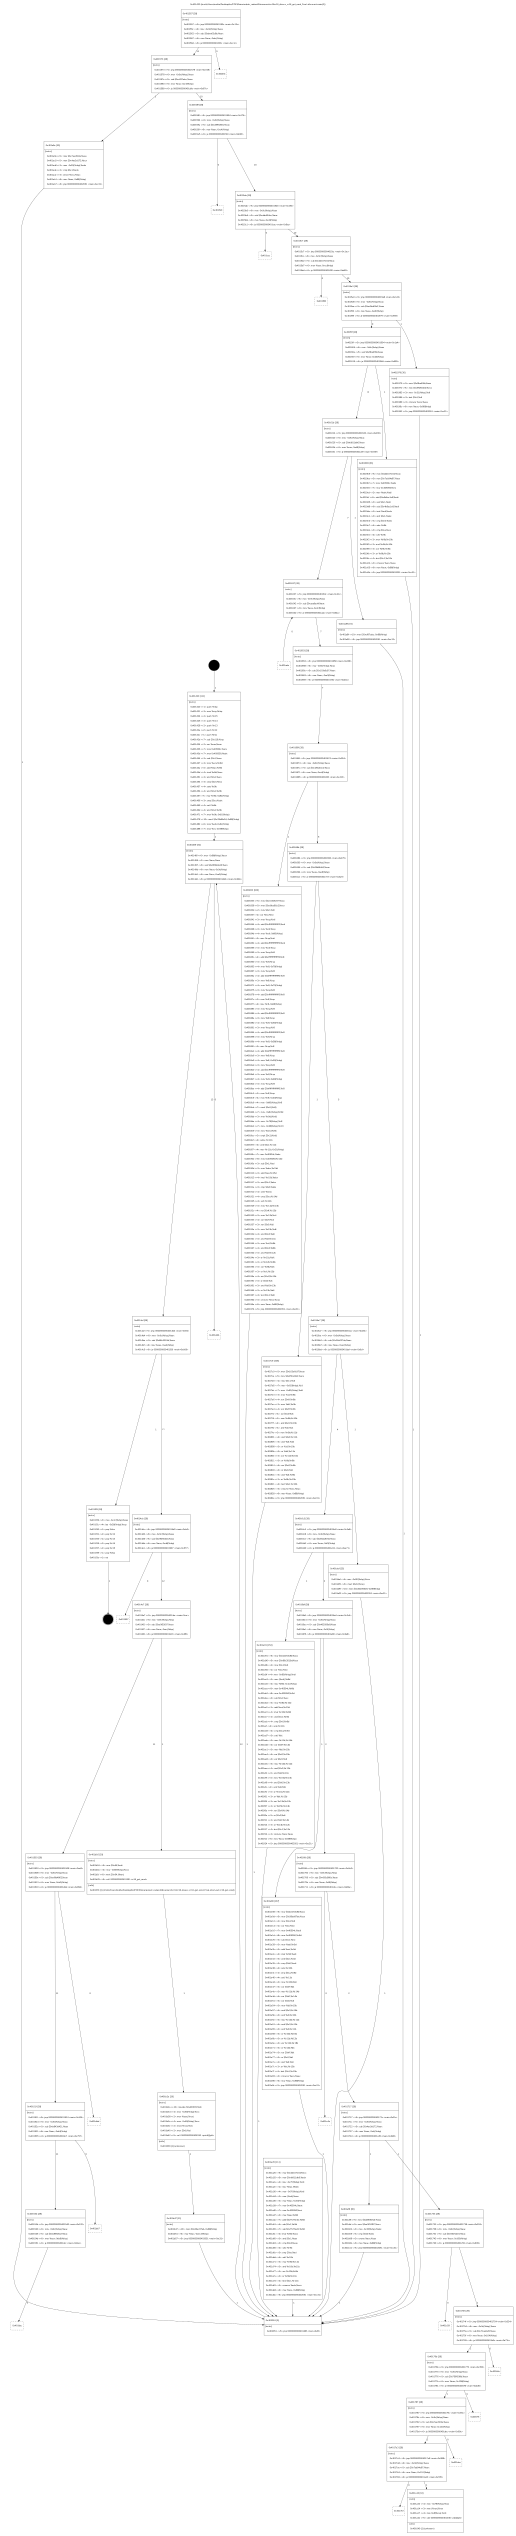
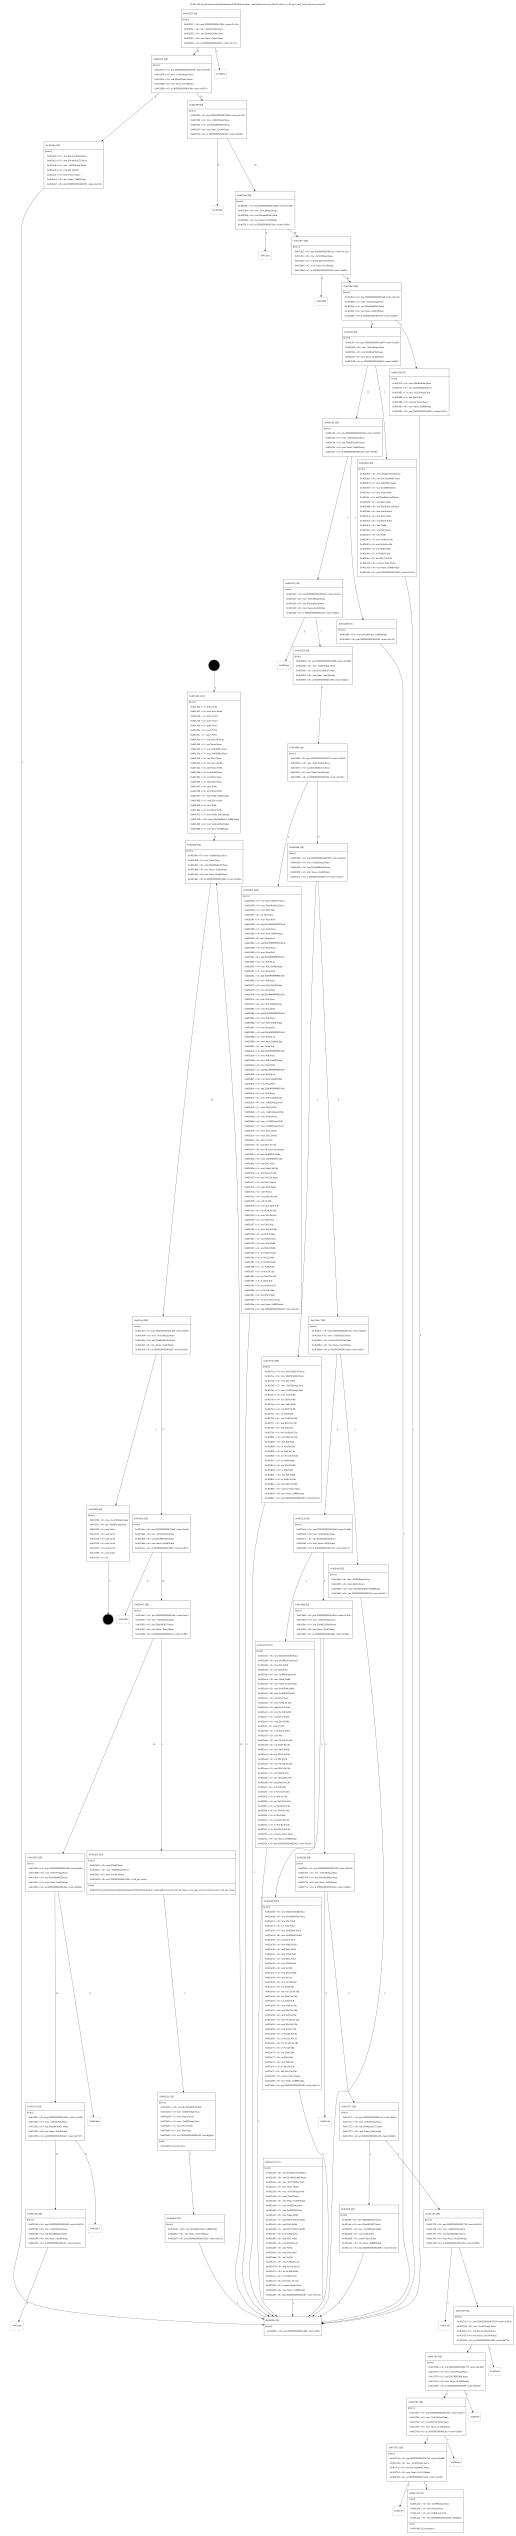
(285, 639) -> (295, 638)
(214, 1335) -> none
